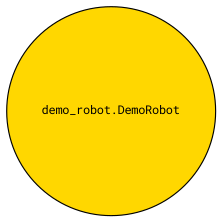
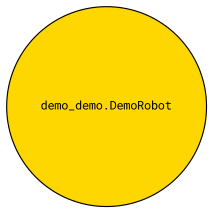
(111, 111) -> (107, 107)
